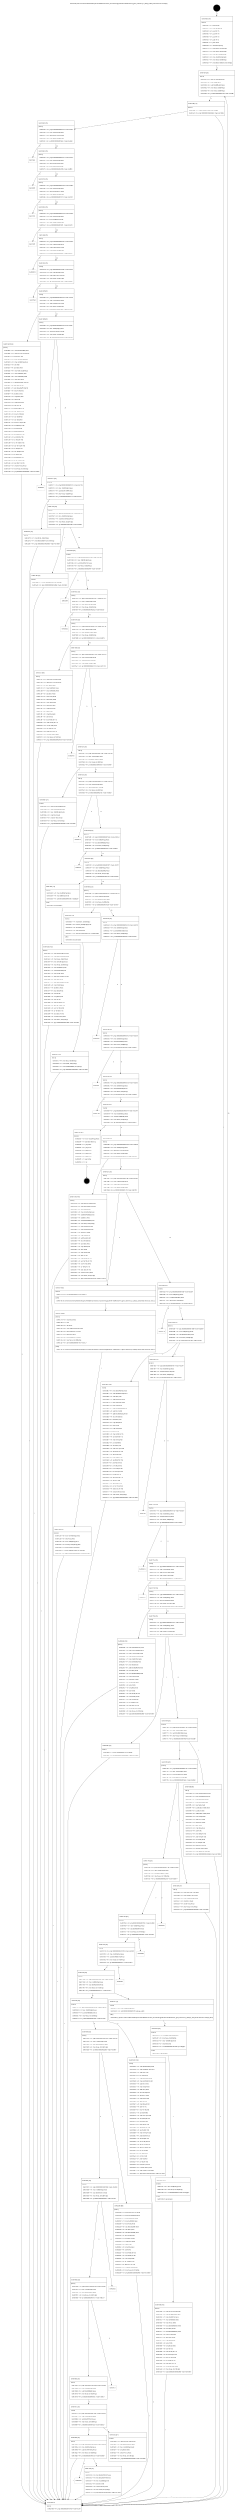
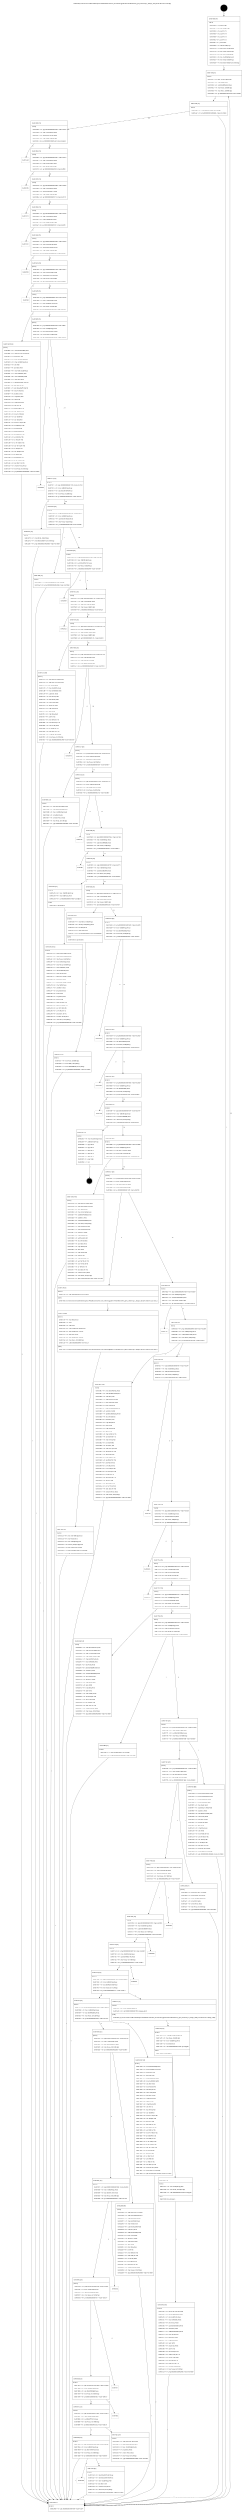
none -> (115, 2416)
